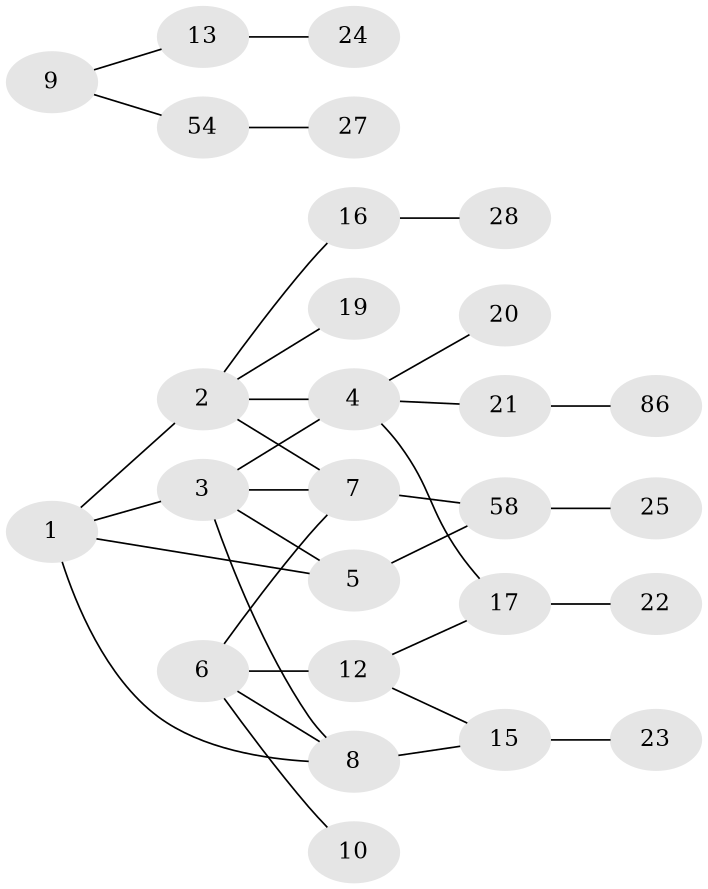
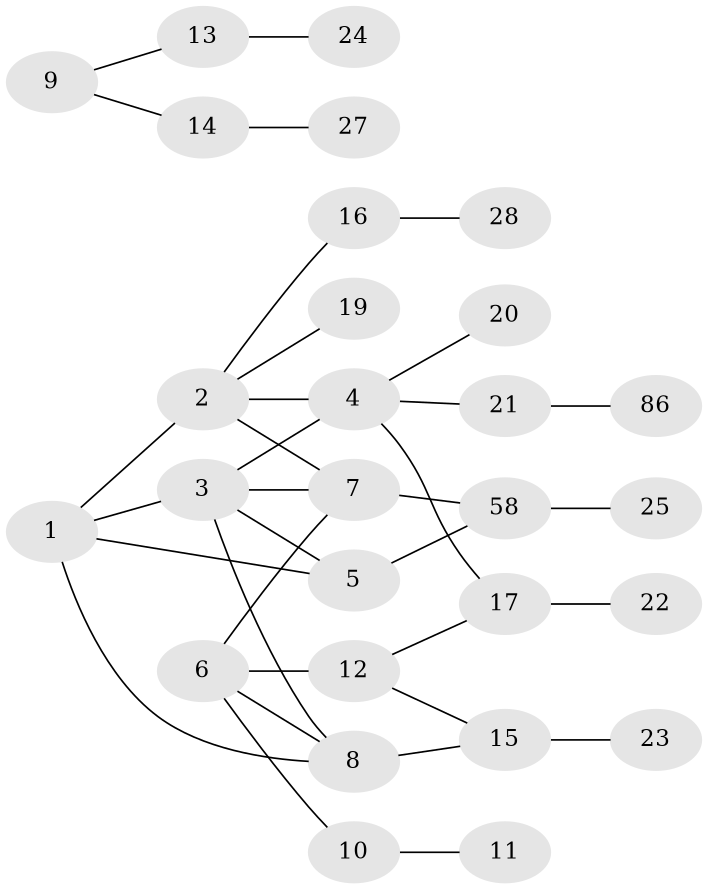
(203, 128) -> (203, 128)
none -> (505, 852)
